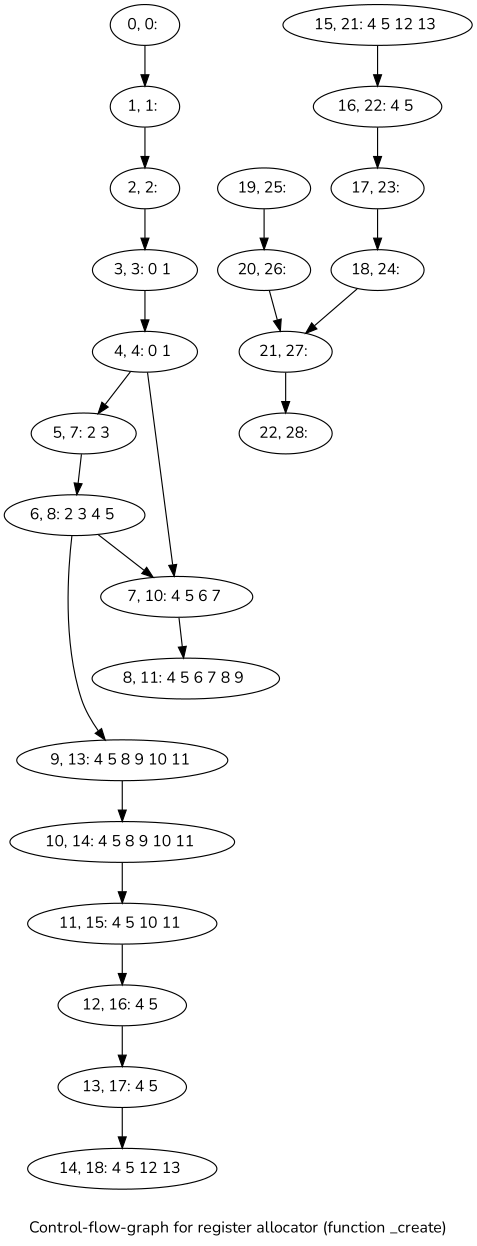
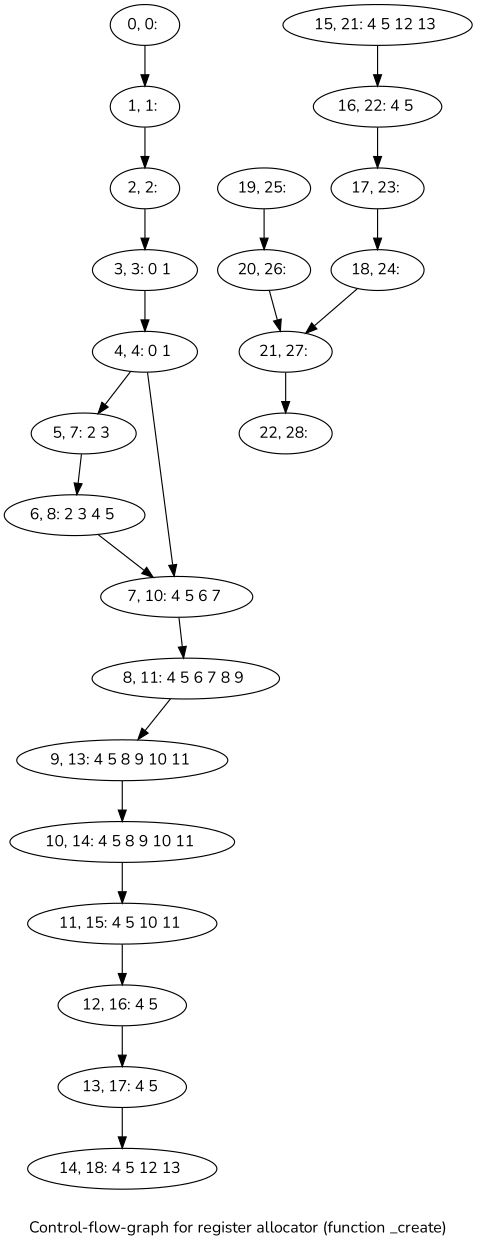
(70, 636) -> (158, 715)
